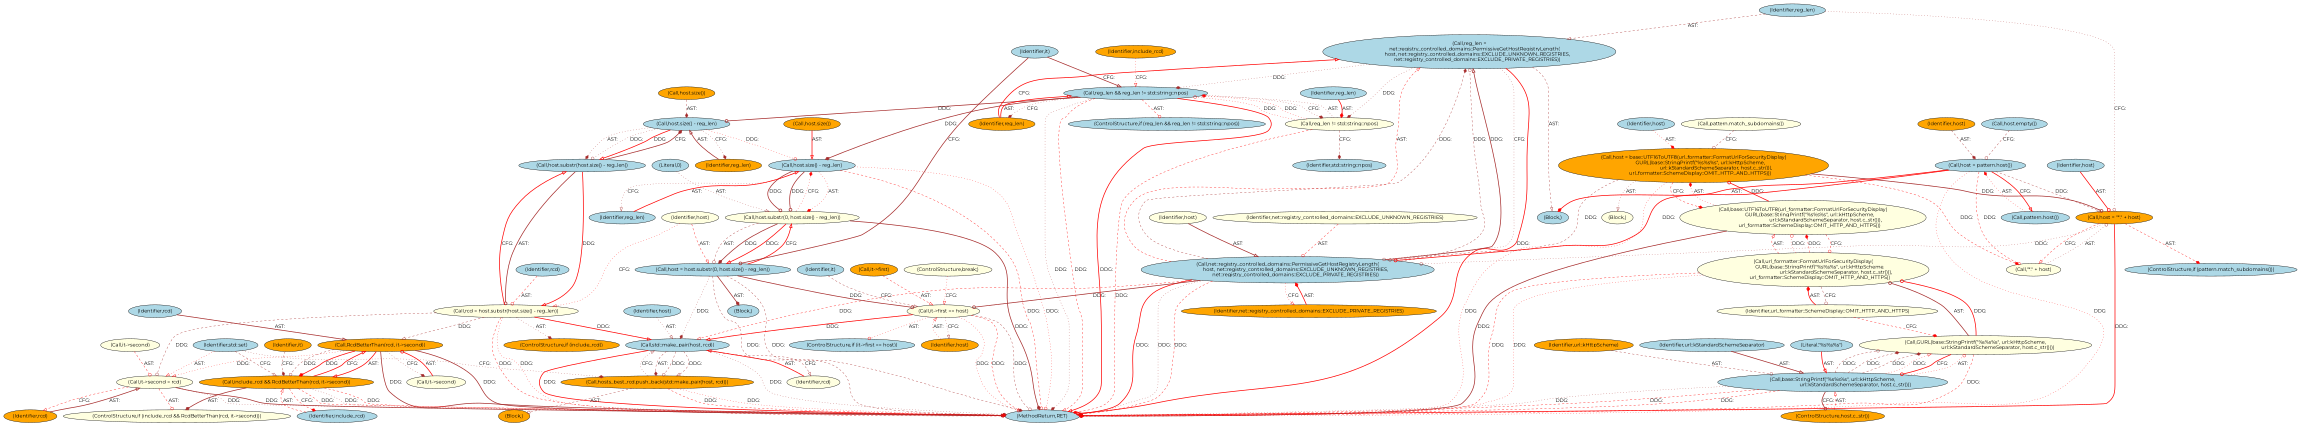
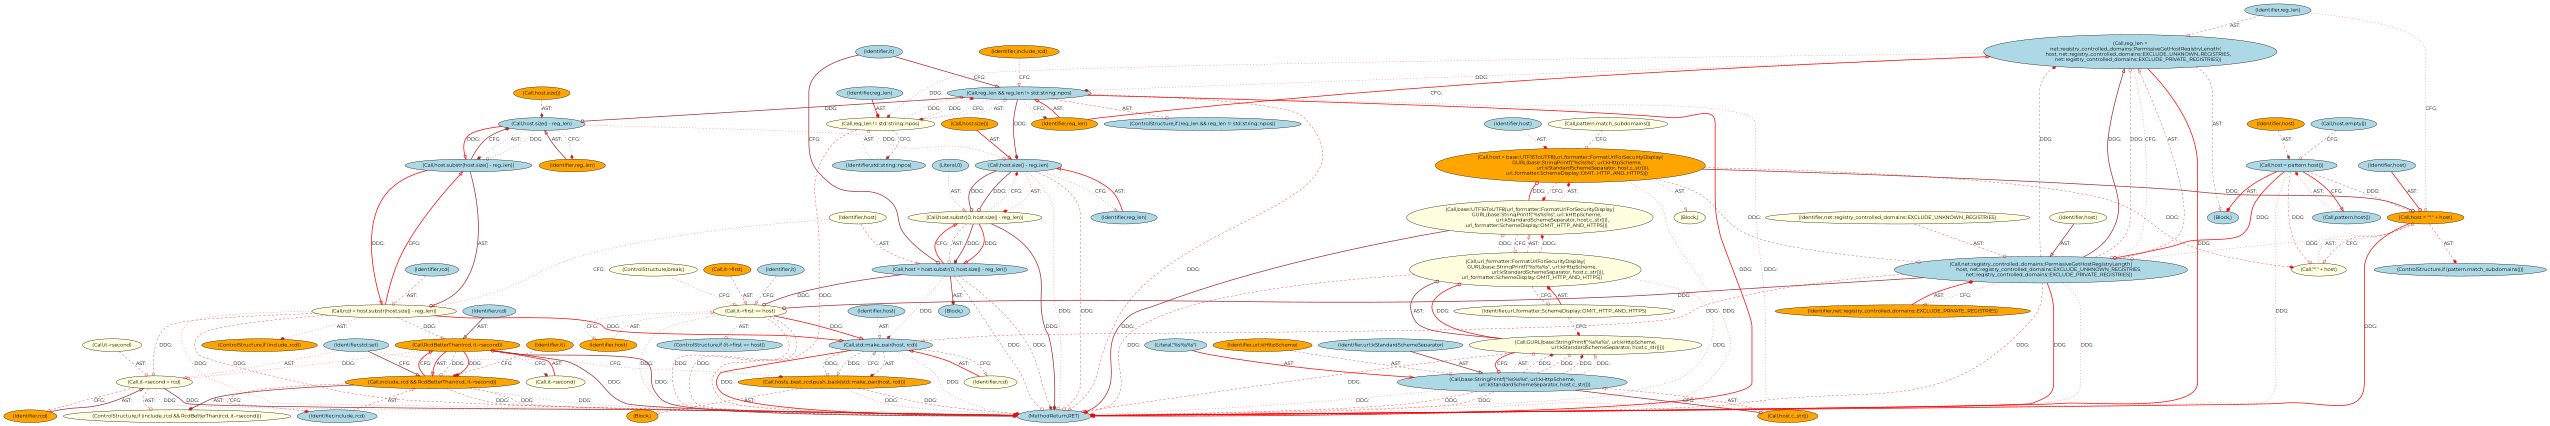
none -> (864, 146)
(254, 363) -> (392, 363)
(1833, 416) -> (1788, 416)
